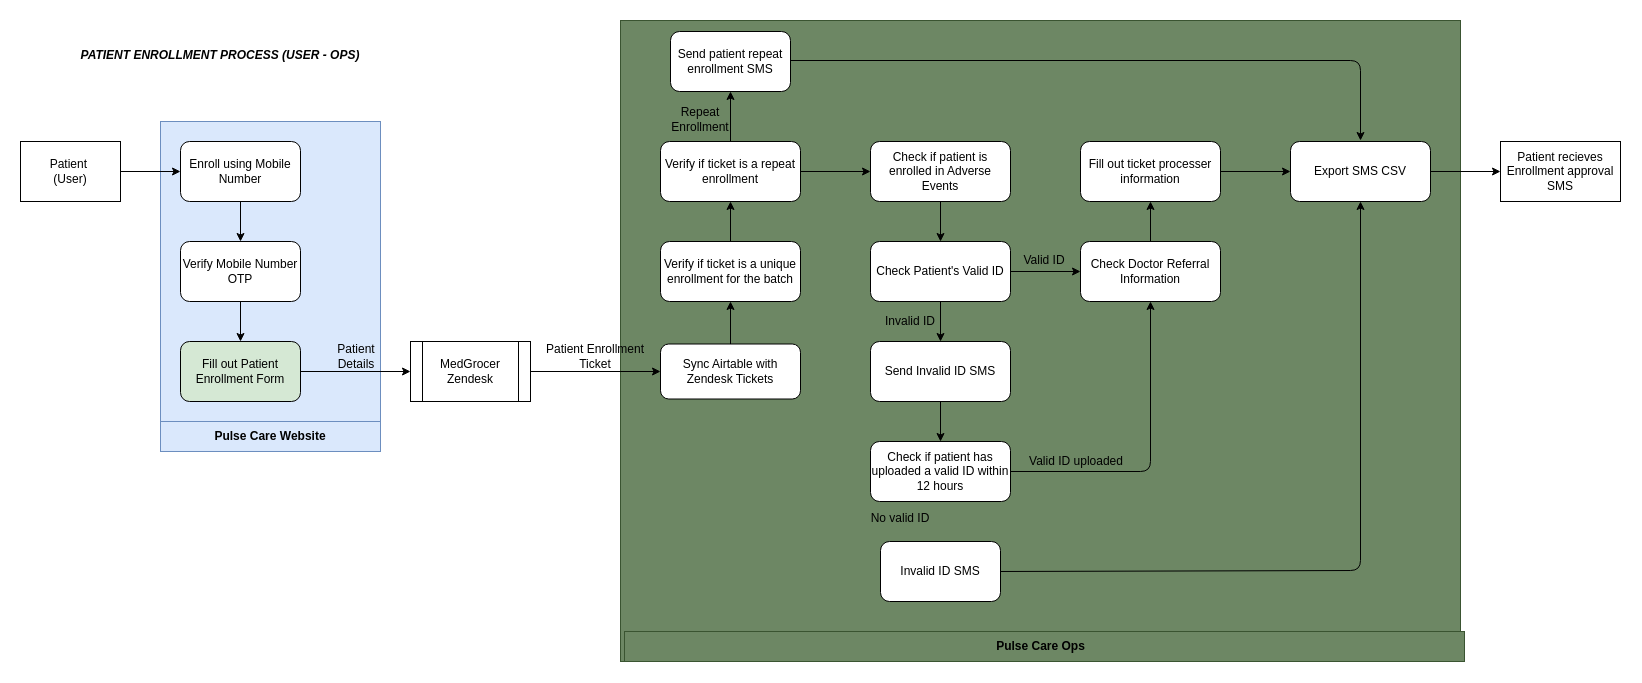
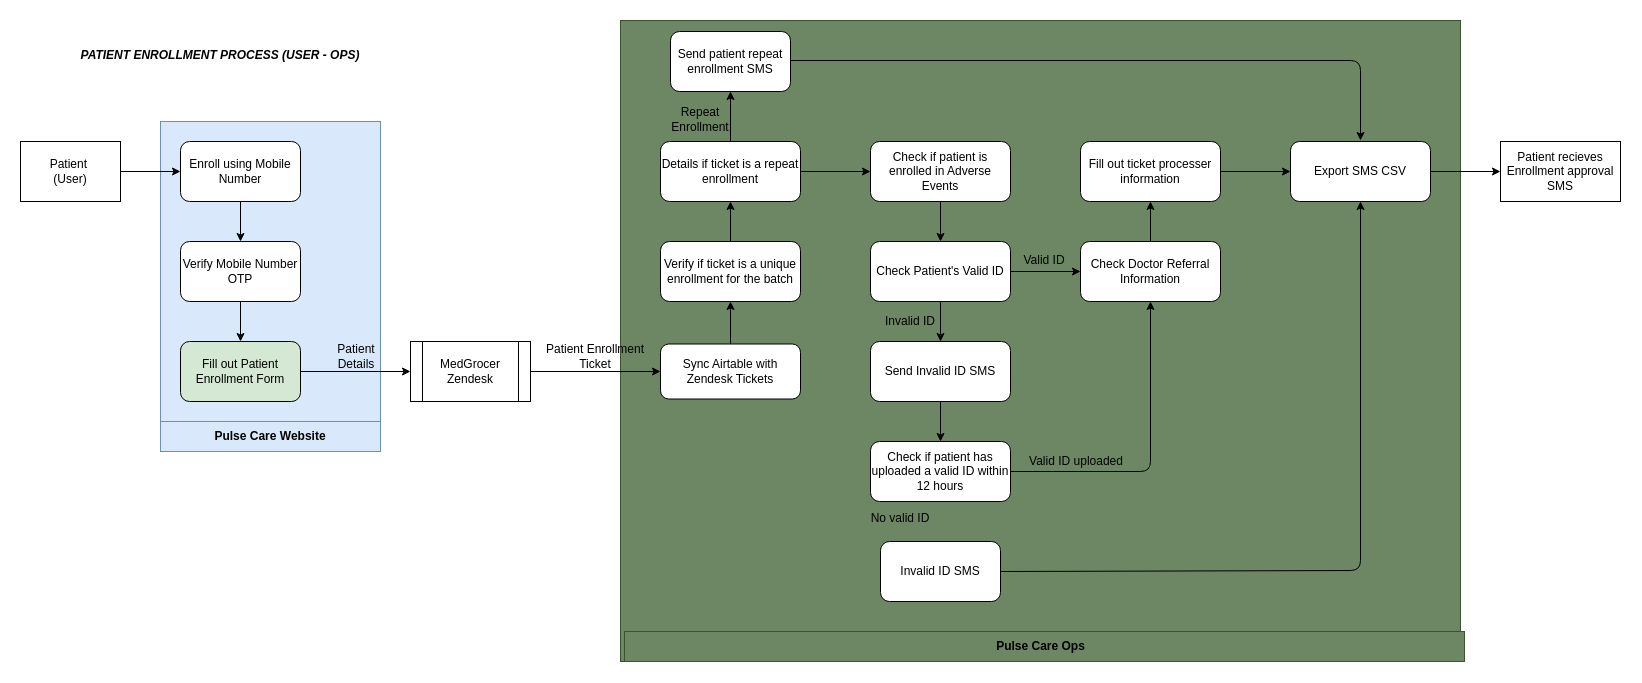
(731, 172) -> (731, 172)
